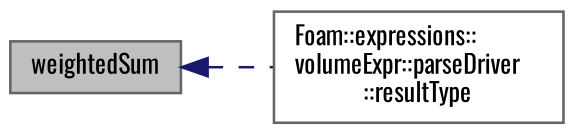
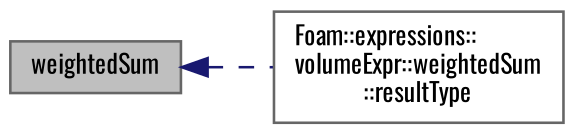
(419, 67) -> (419, 67)
